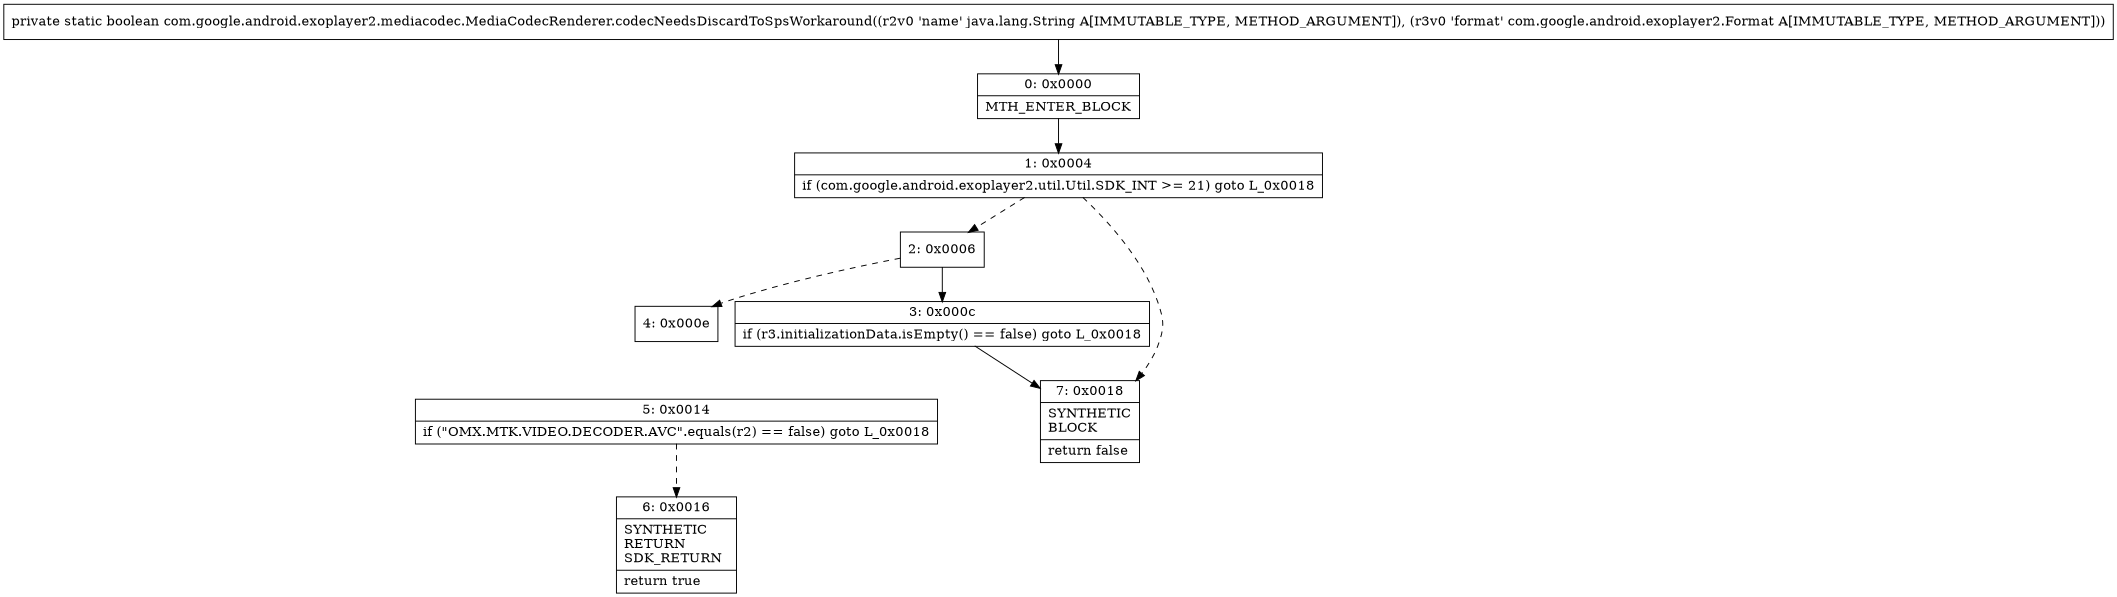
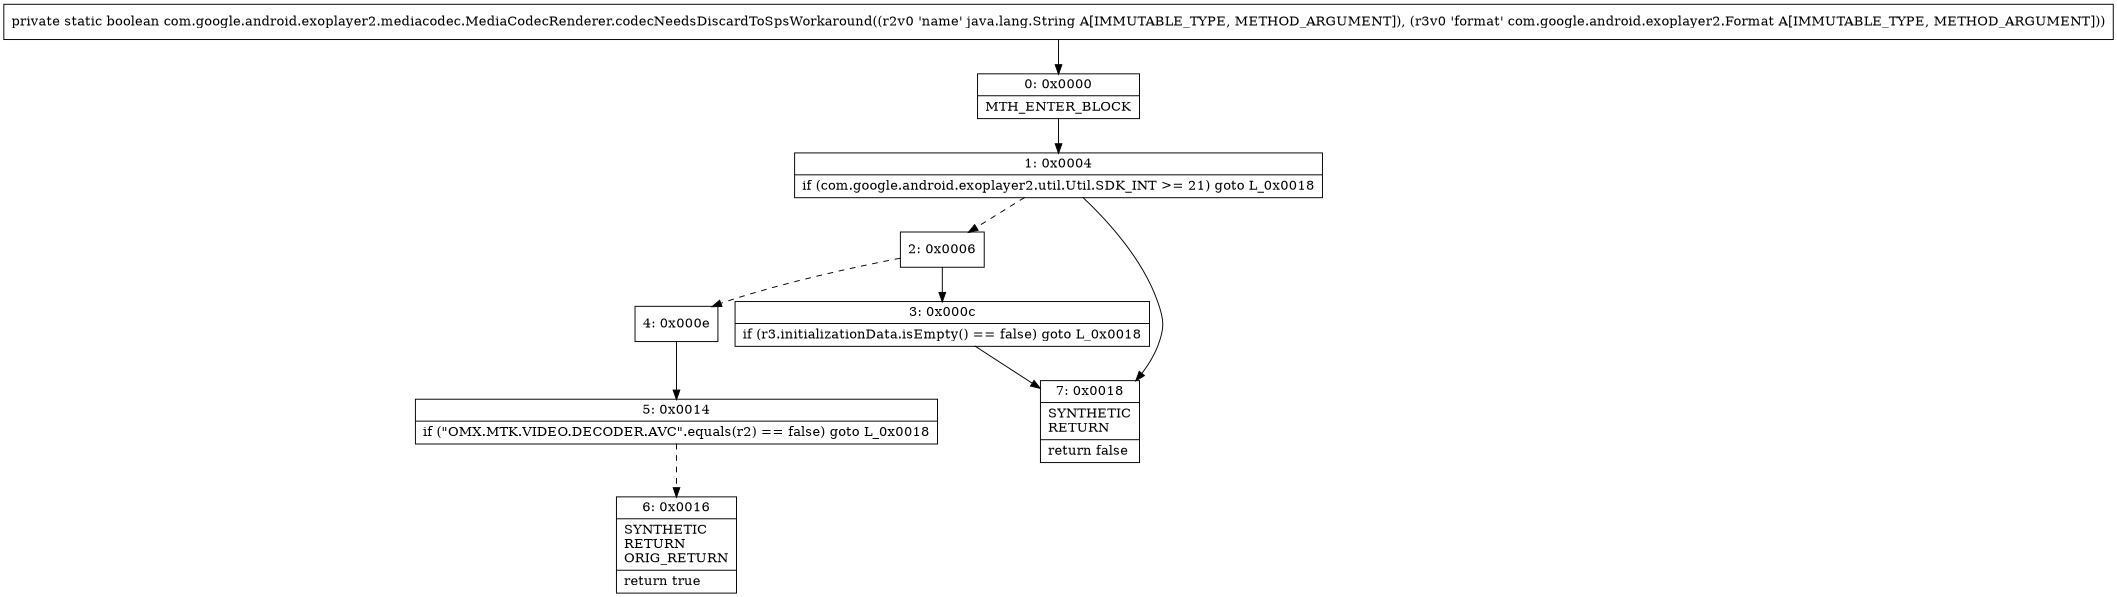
(1147, 278) -> (1147, 278)
none -> (676, 366)
(1073, 428) -> (1079, 428)
(673, 558) -> (676, 558)
